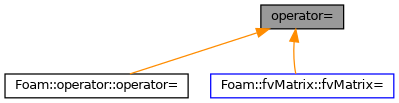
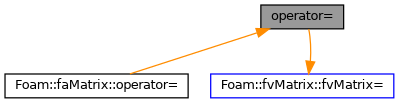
(294, 58) -> (311, 45)
(97, 86) -> (97, 86)
